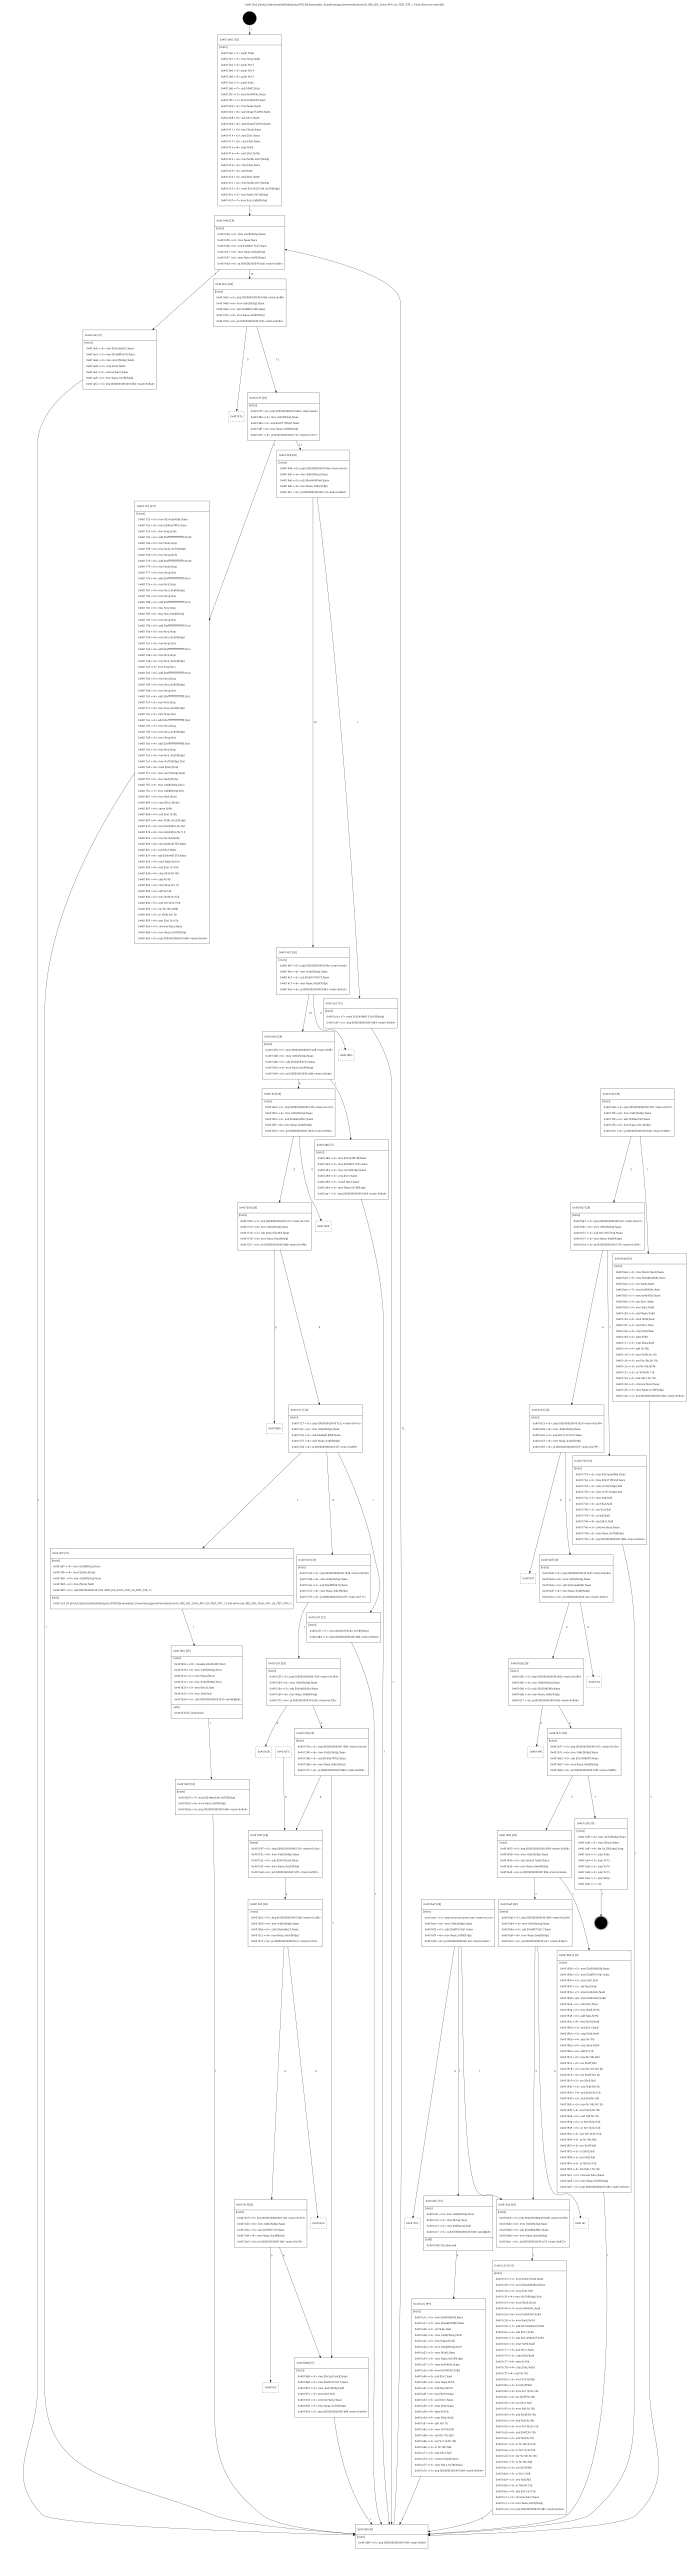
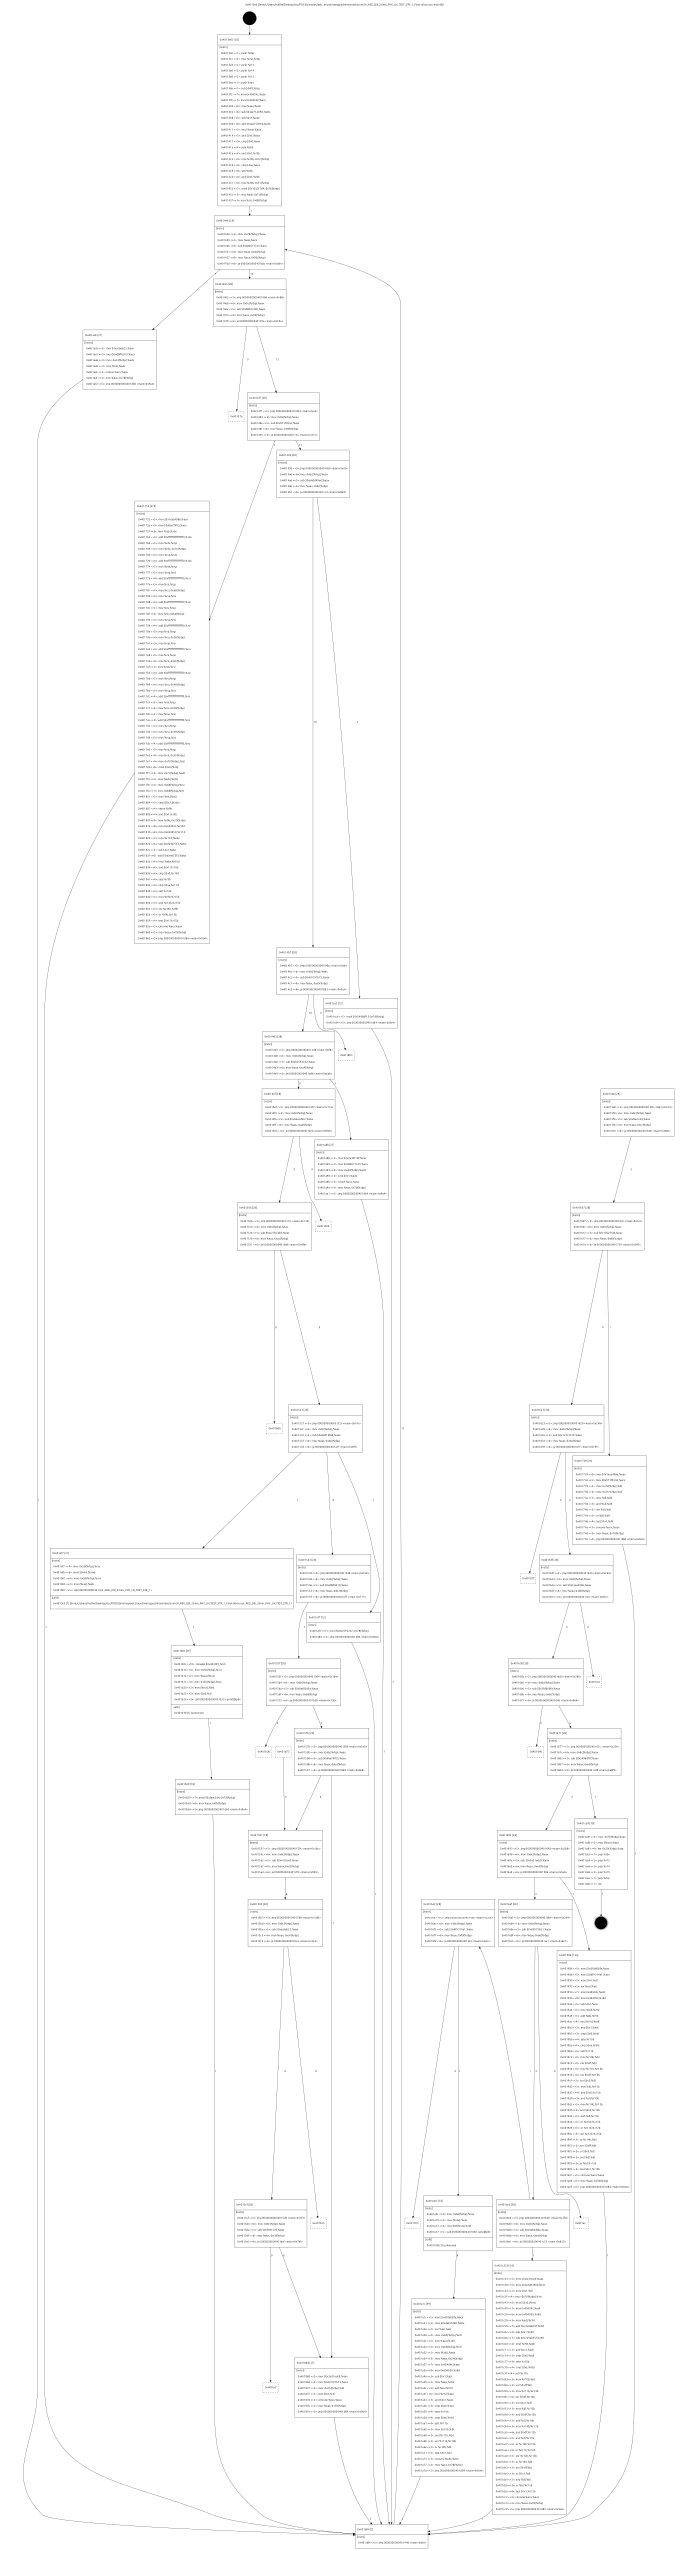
(650, 1327) -> none
(464, 2082) -> (511, 2073)
